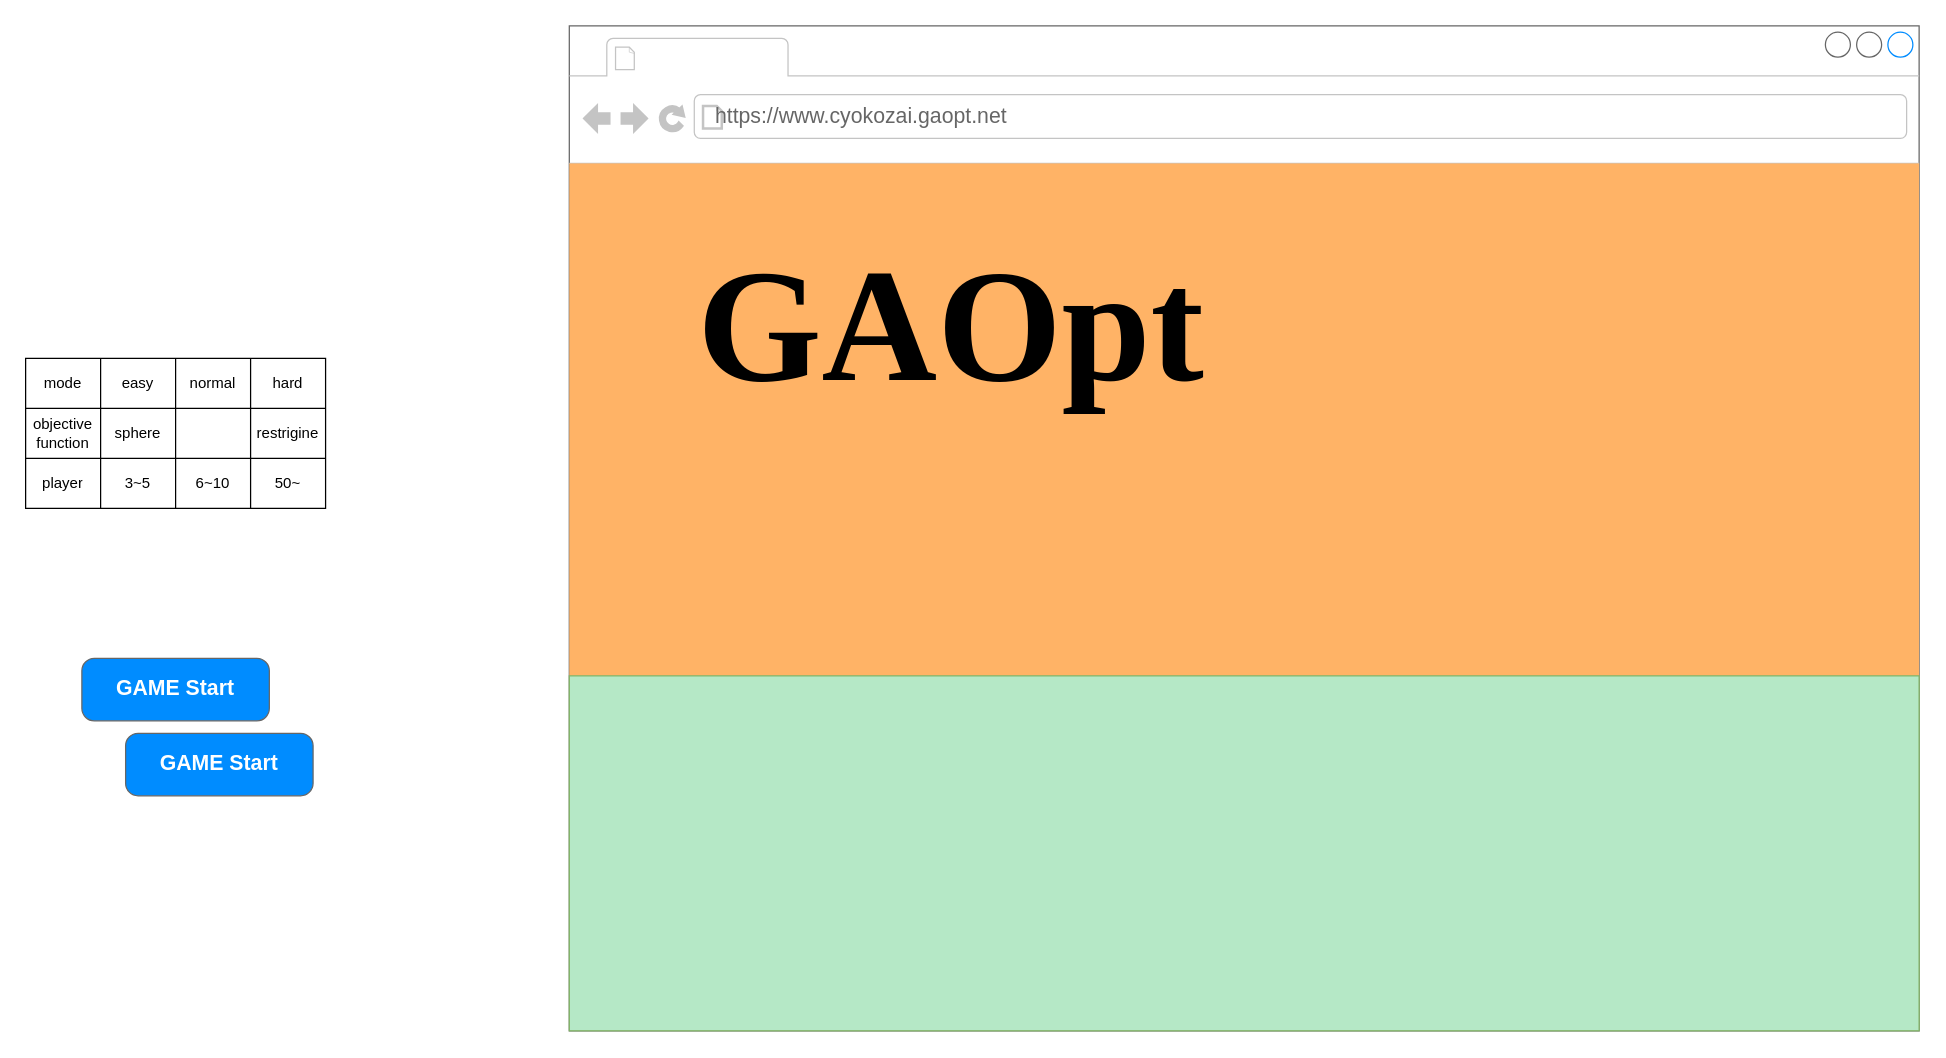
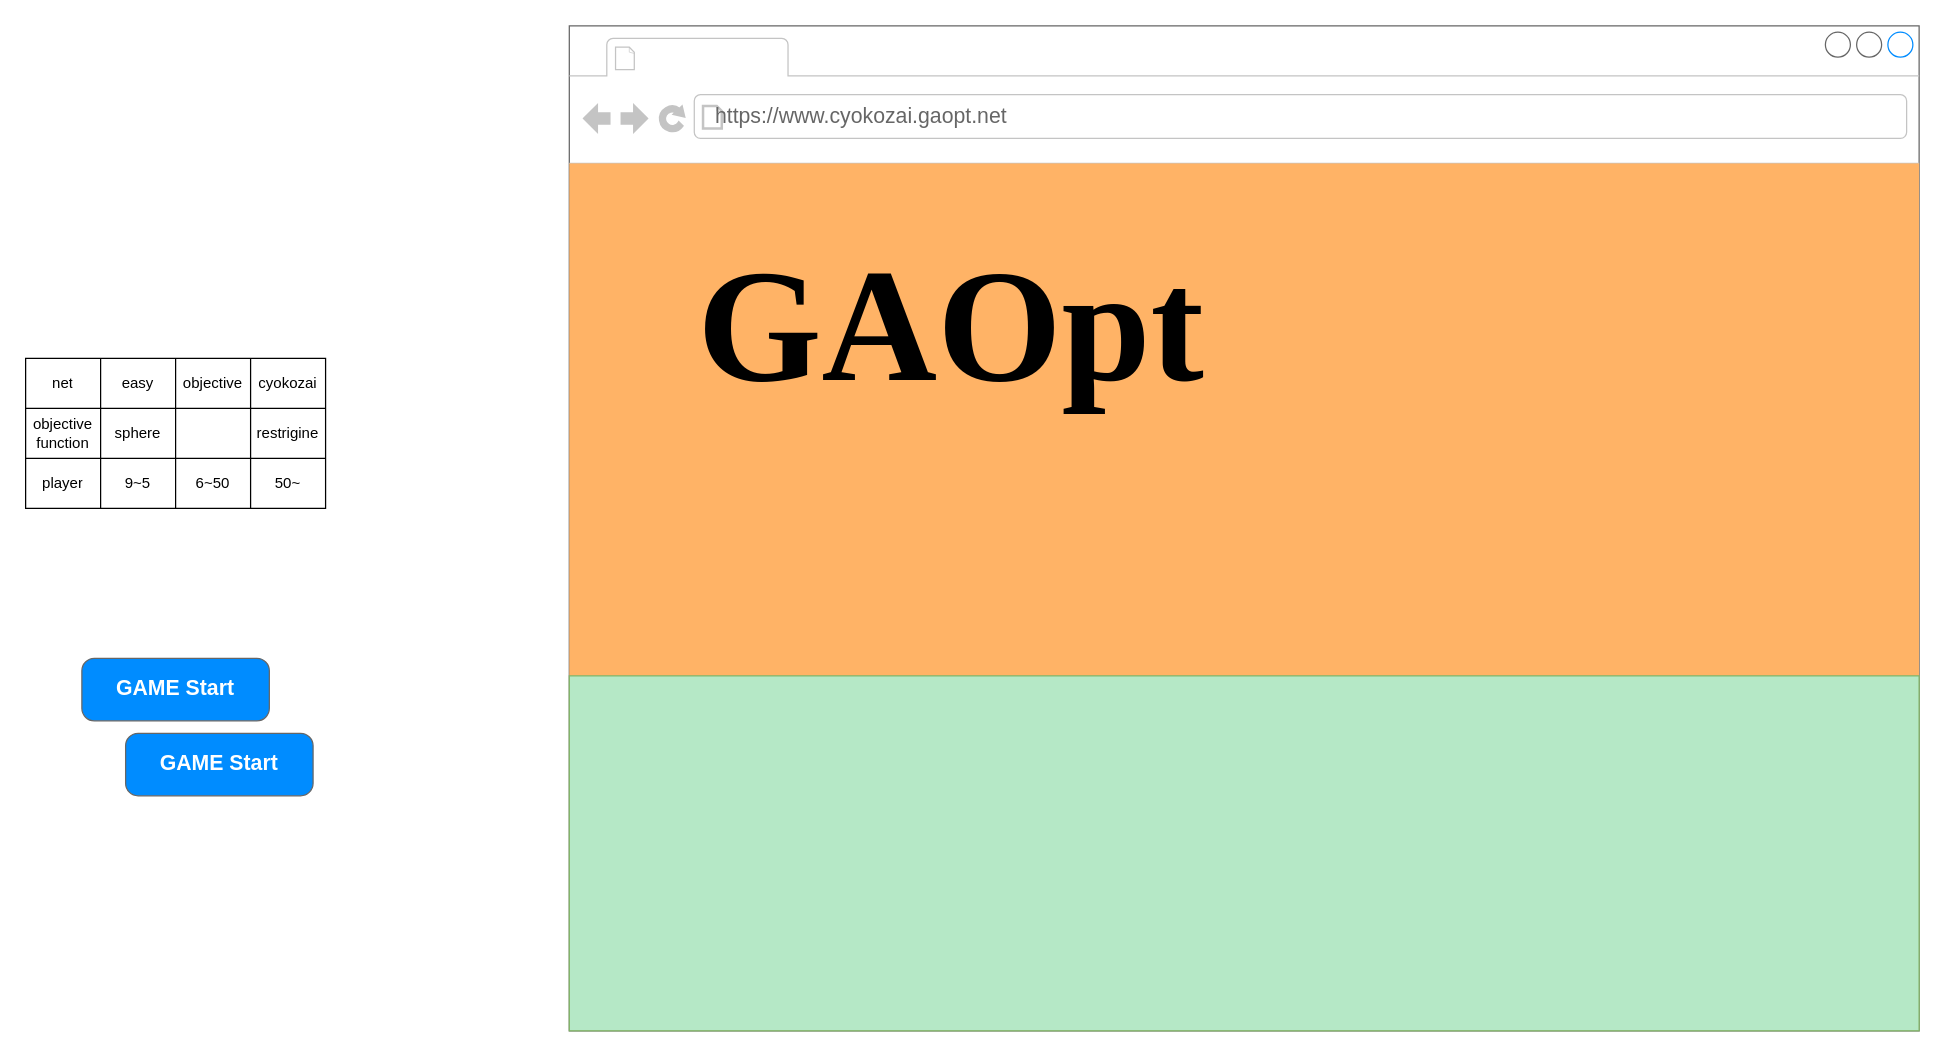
(63, 383) -> (63, 383)
(213, 383) -> (213, 383)
(288, 383) -> (288, 383)
(138, 483) -> (138, 483)
(213, 483) -> (213, 483)
